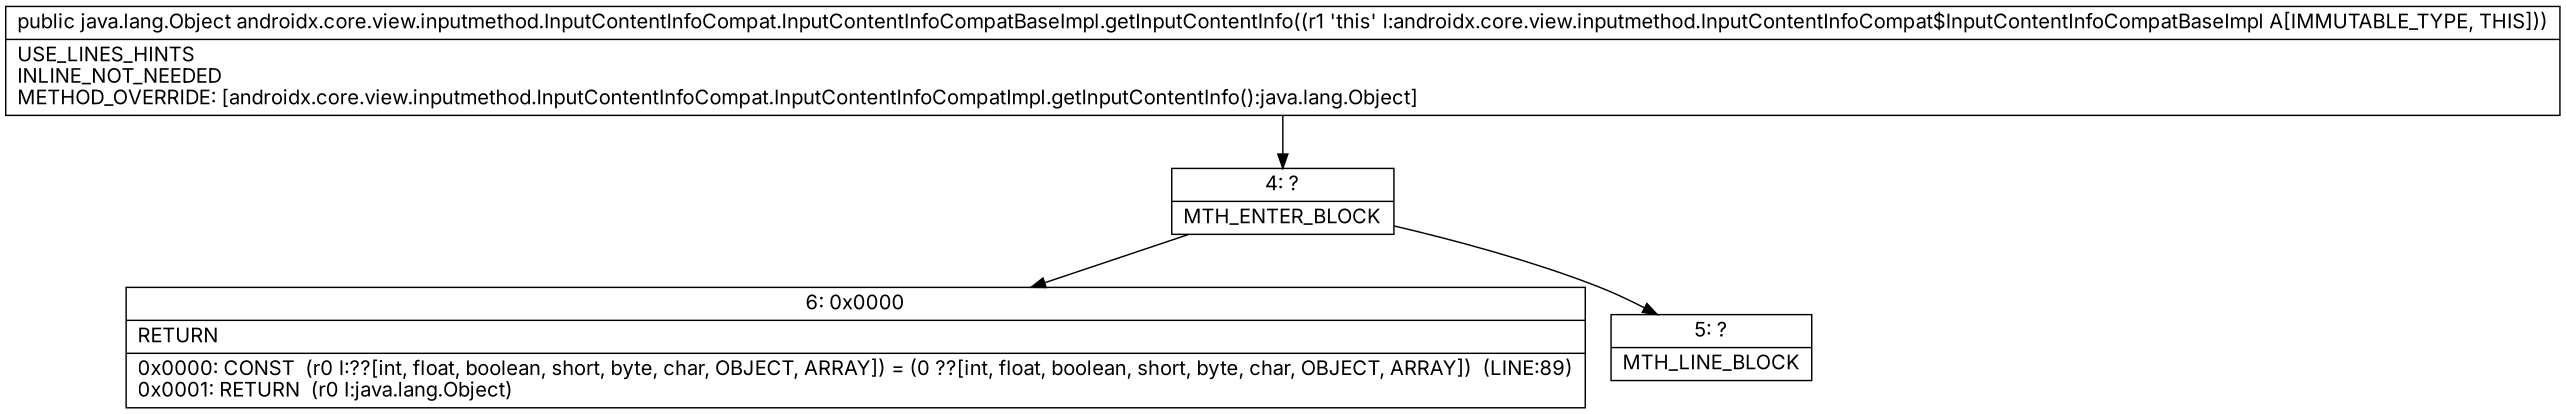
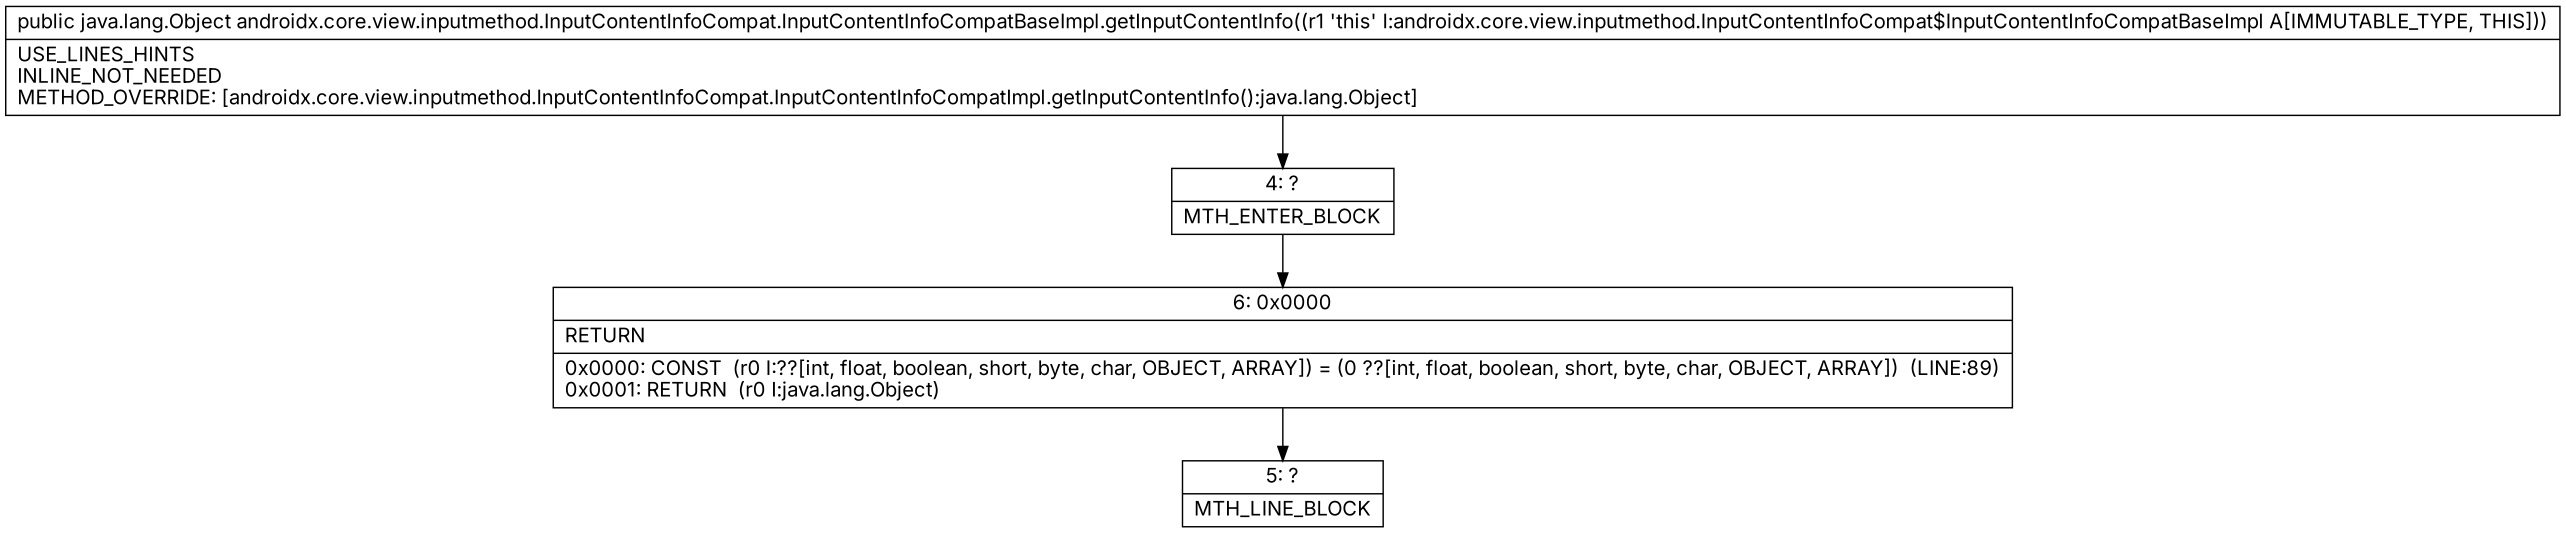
(1522, 260) -> (1283, 427)
